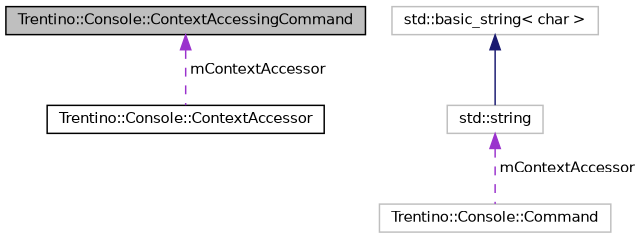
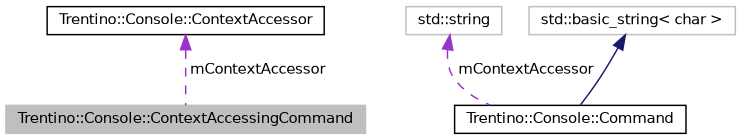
(186, 21) -> (186, 119)
(186, 78) -> (186, 78)
(495, 78) -> (600, 77)
(495, 218) -> (570, 119)
